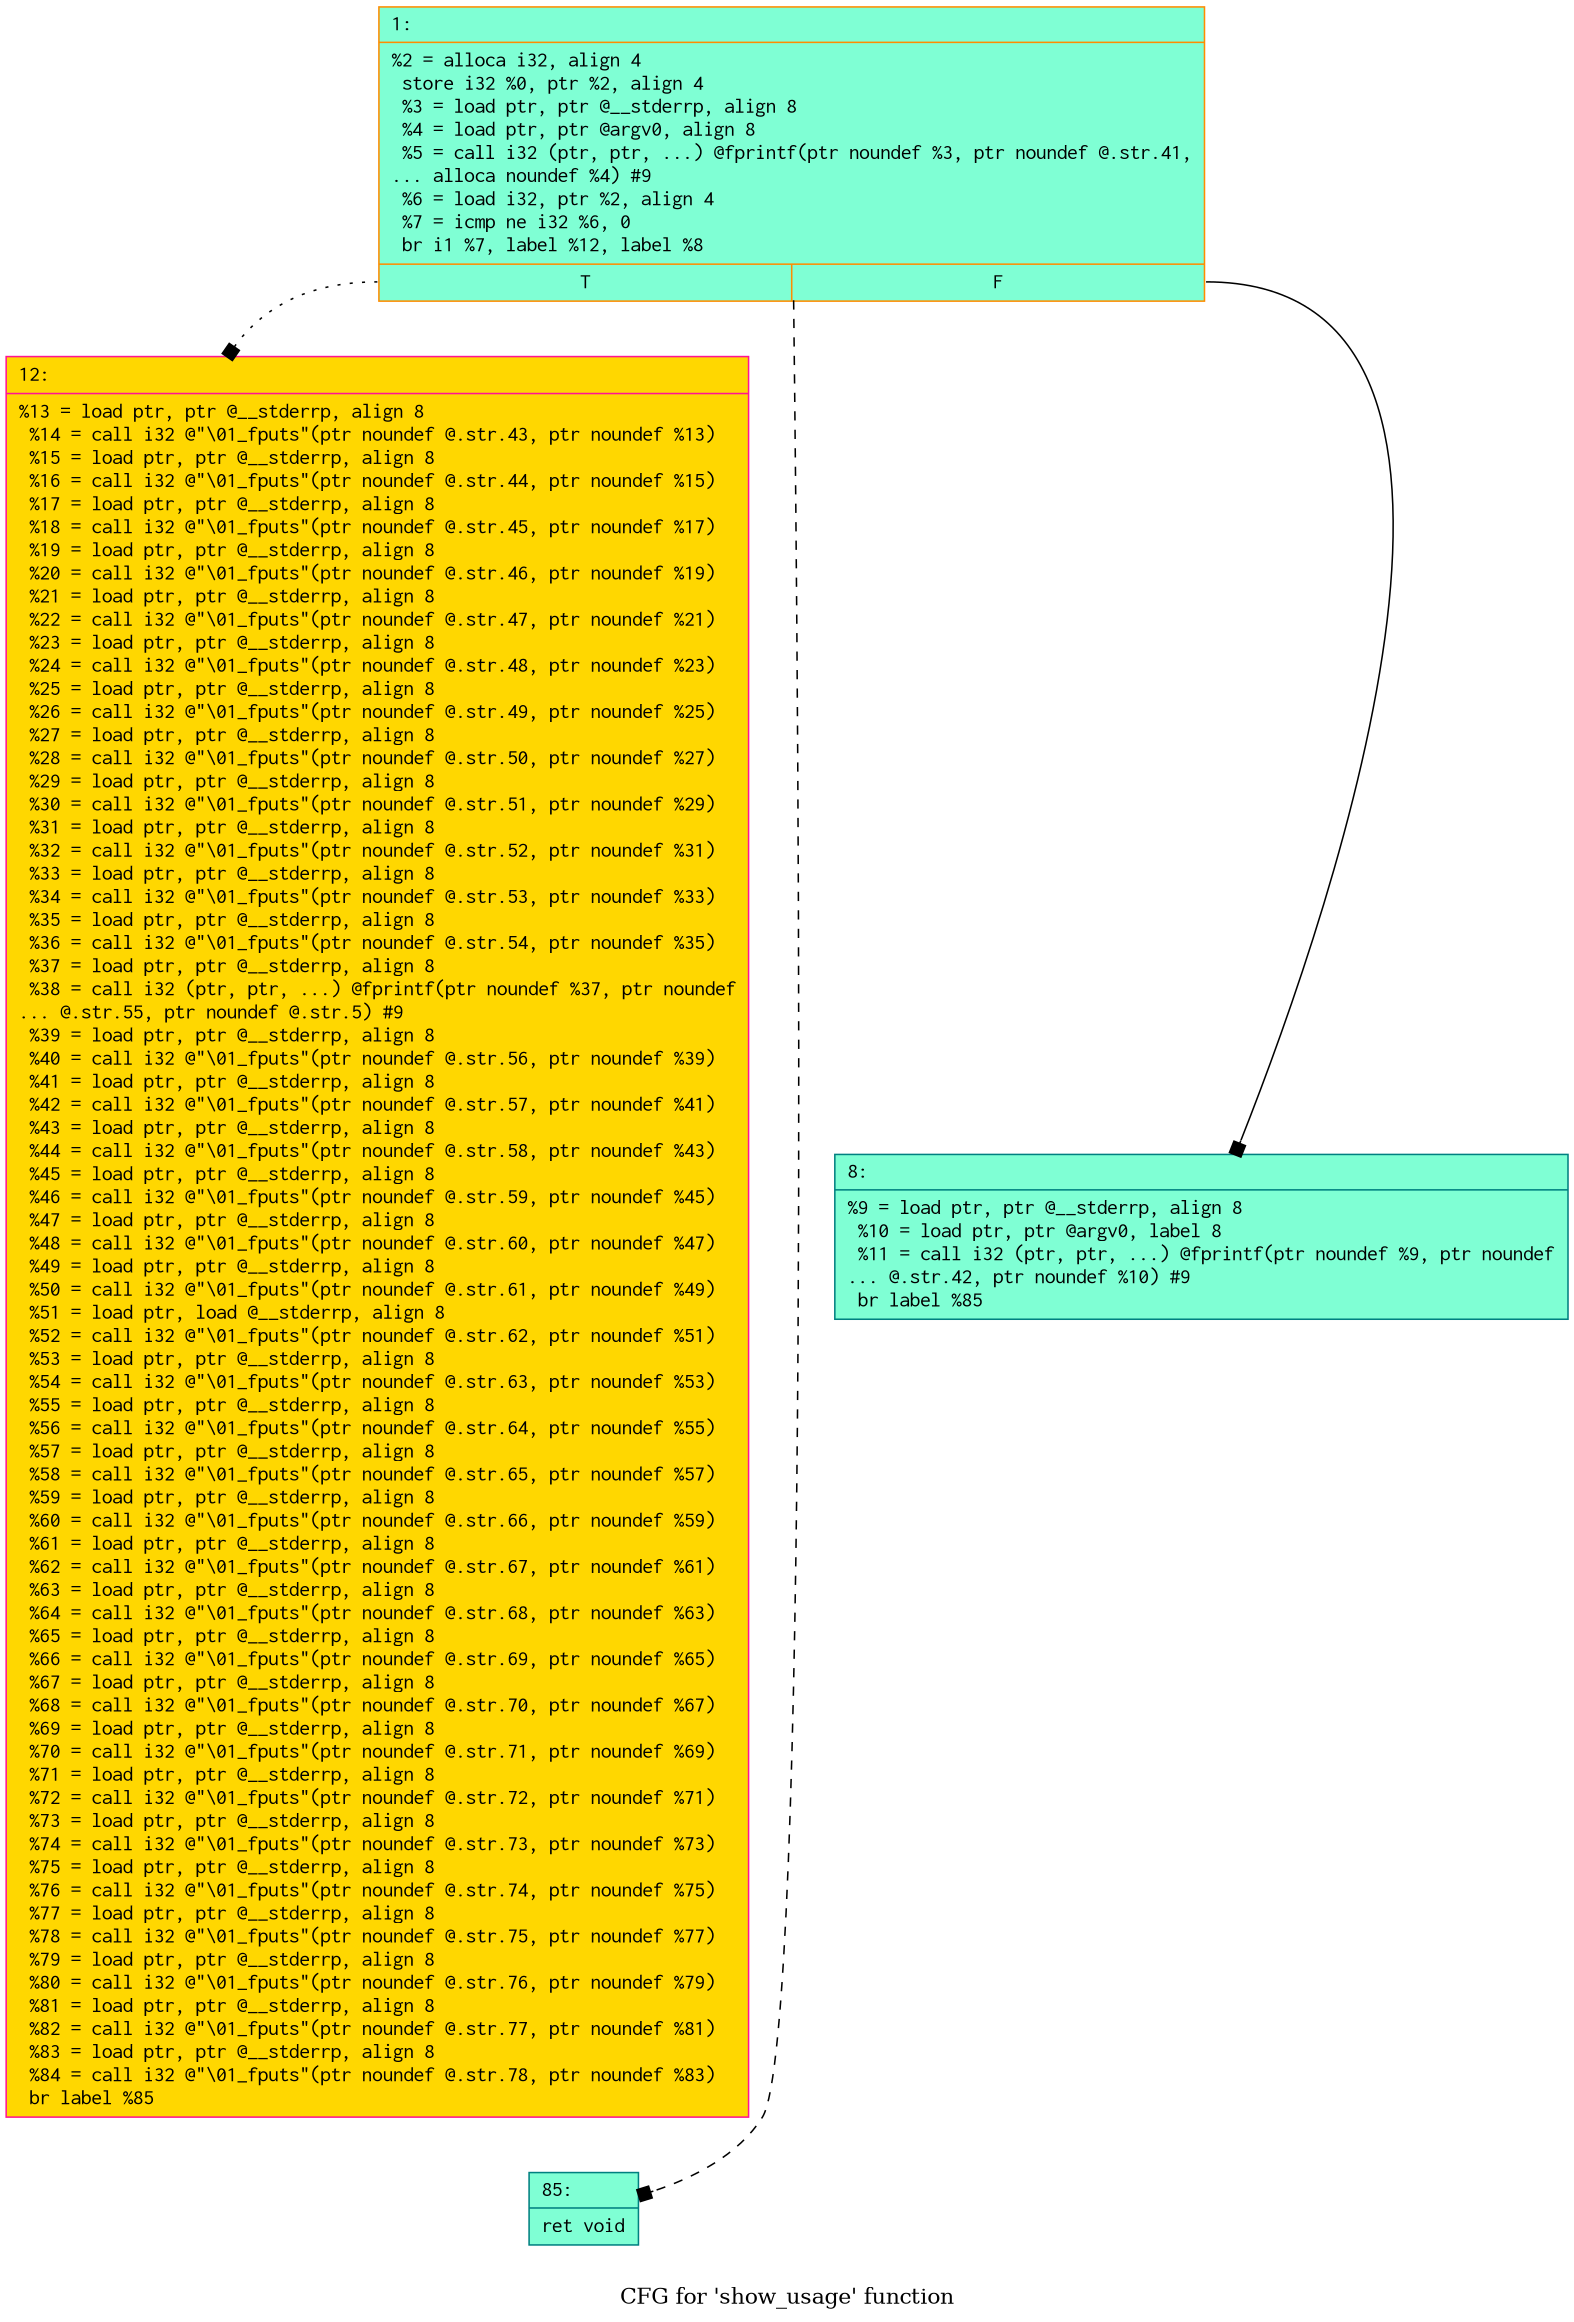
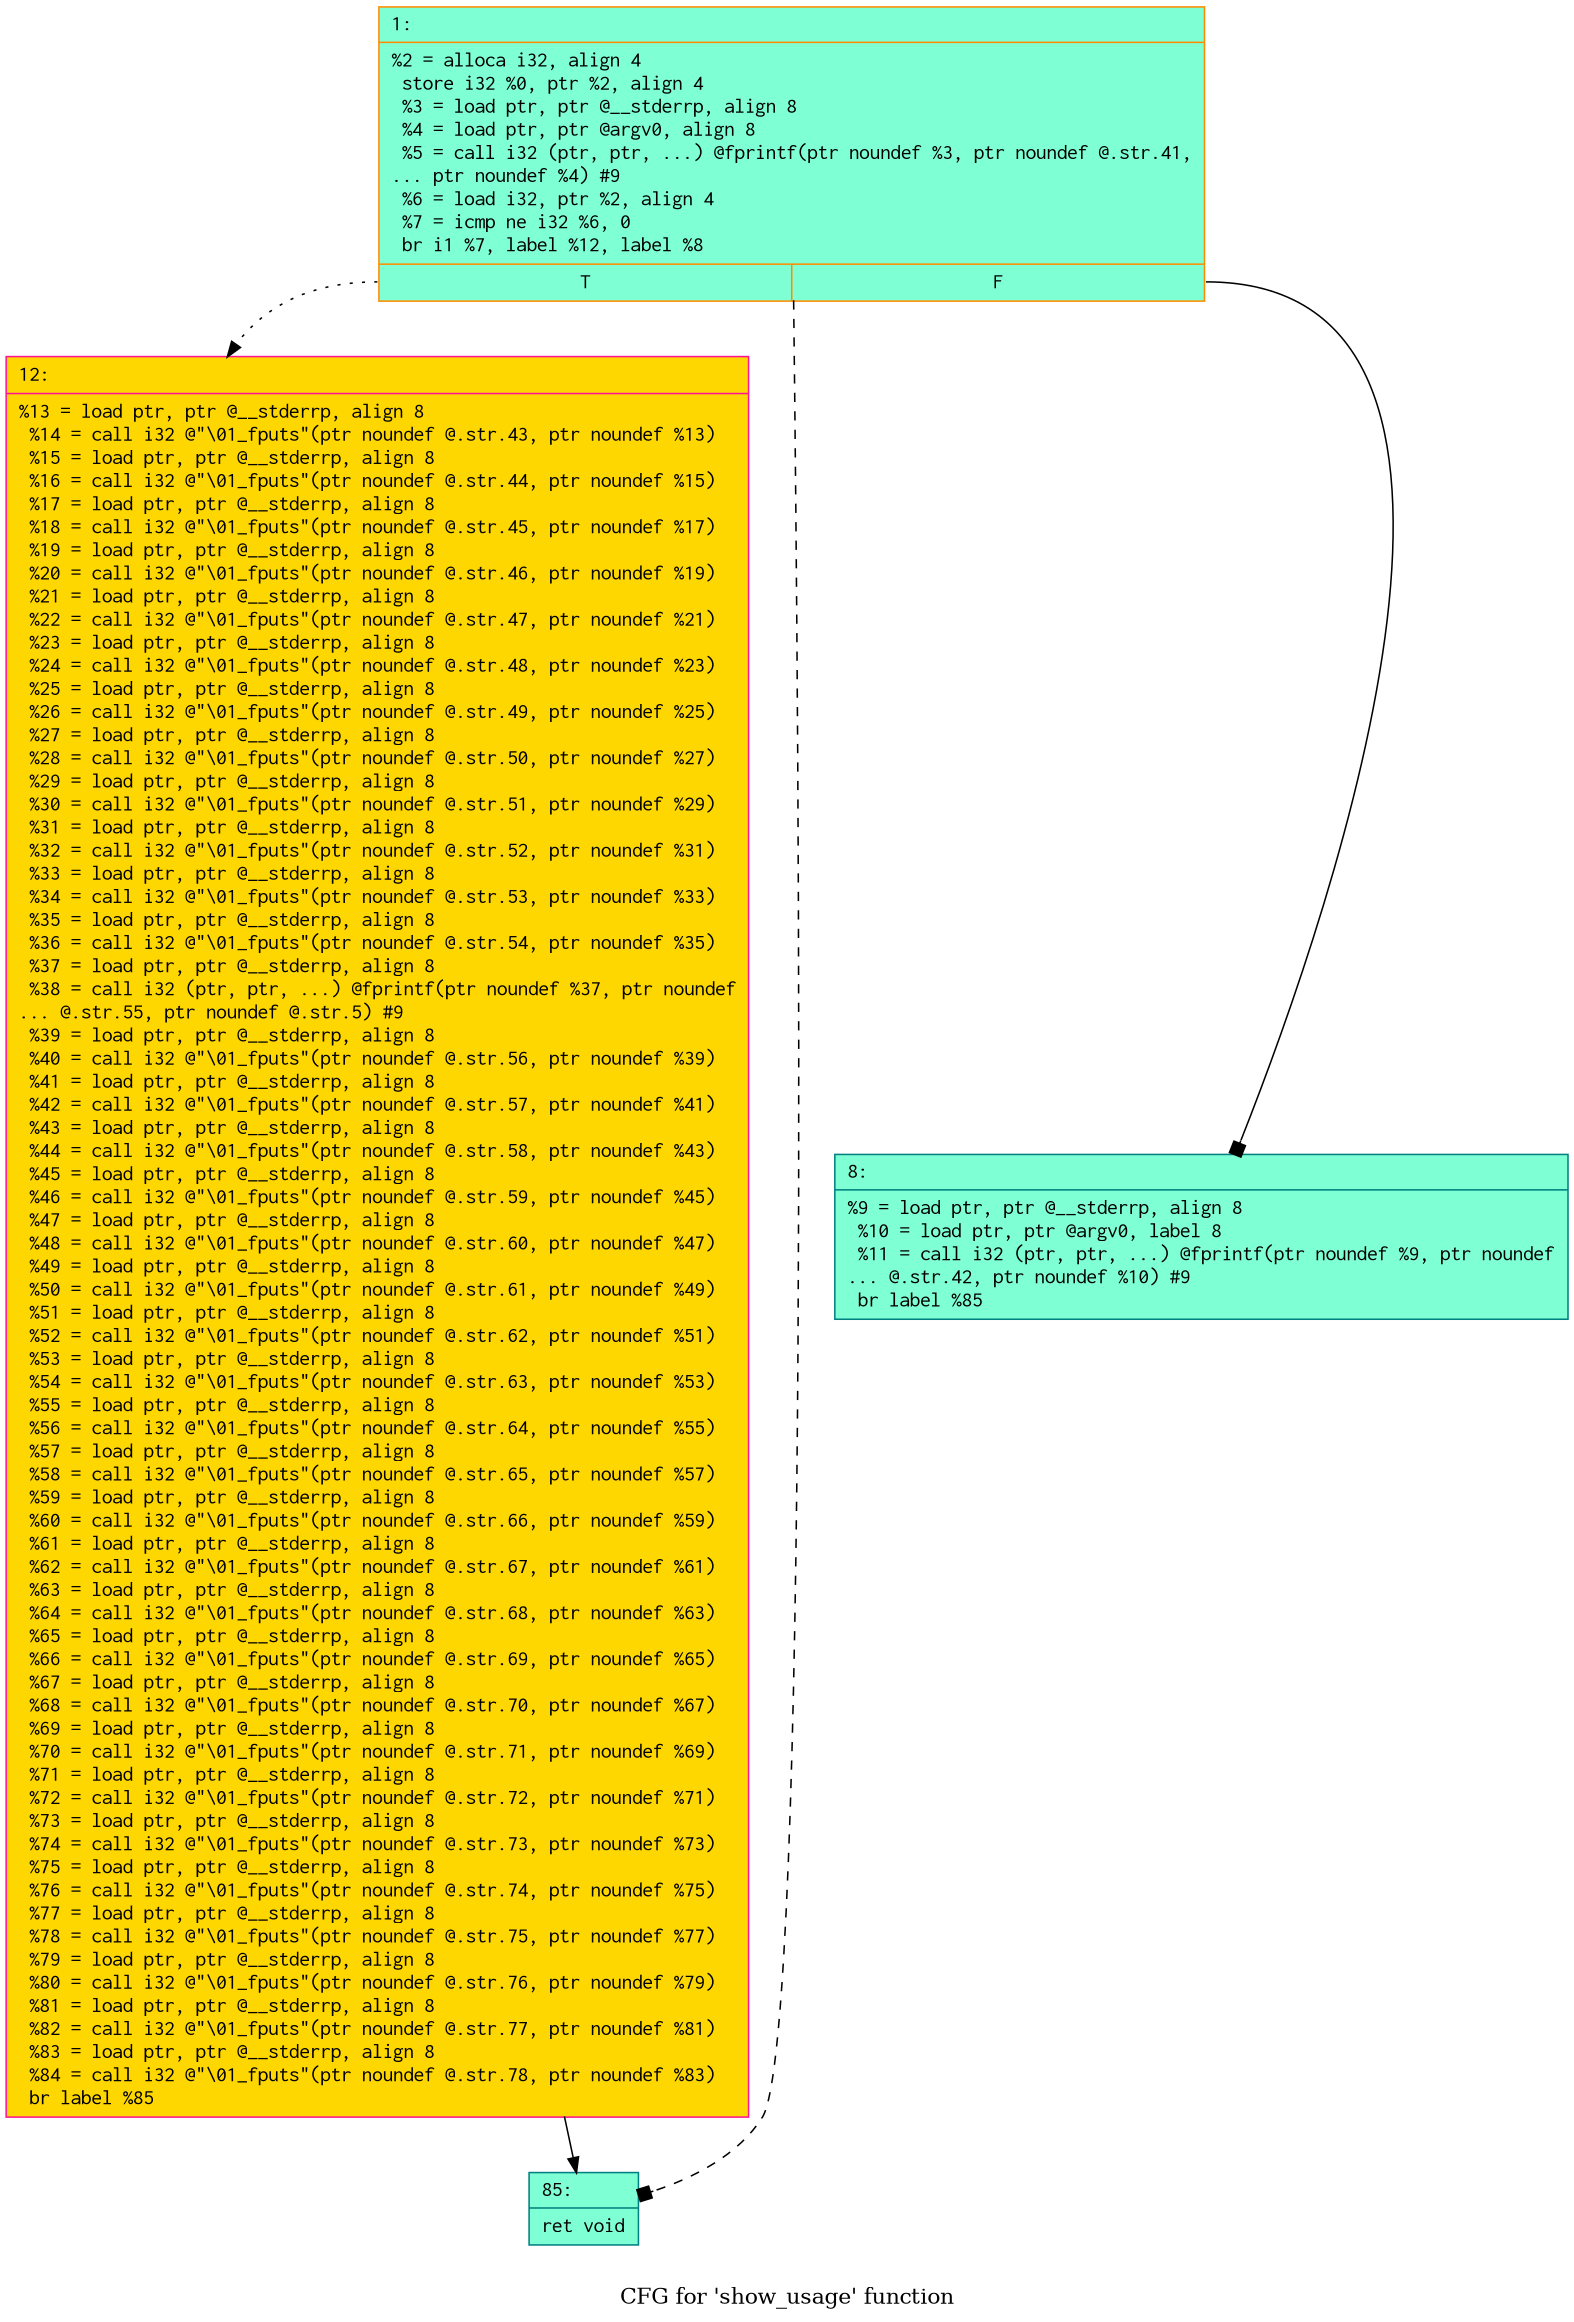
(521, 176) -> (506, 176)
(299, 296) -> (299, 296)
(232, 1312) -> (227, 1312)
none -> (569, 2137)
